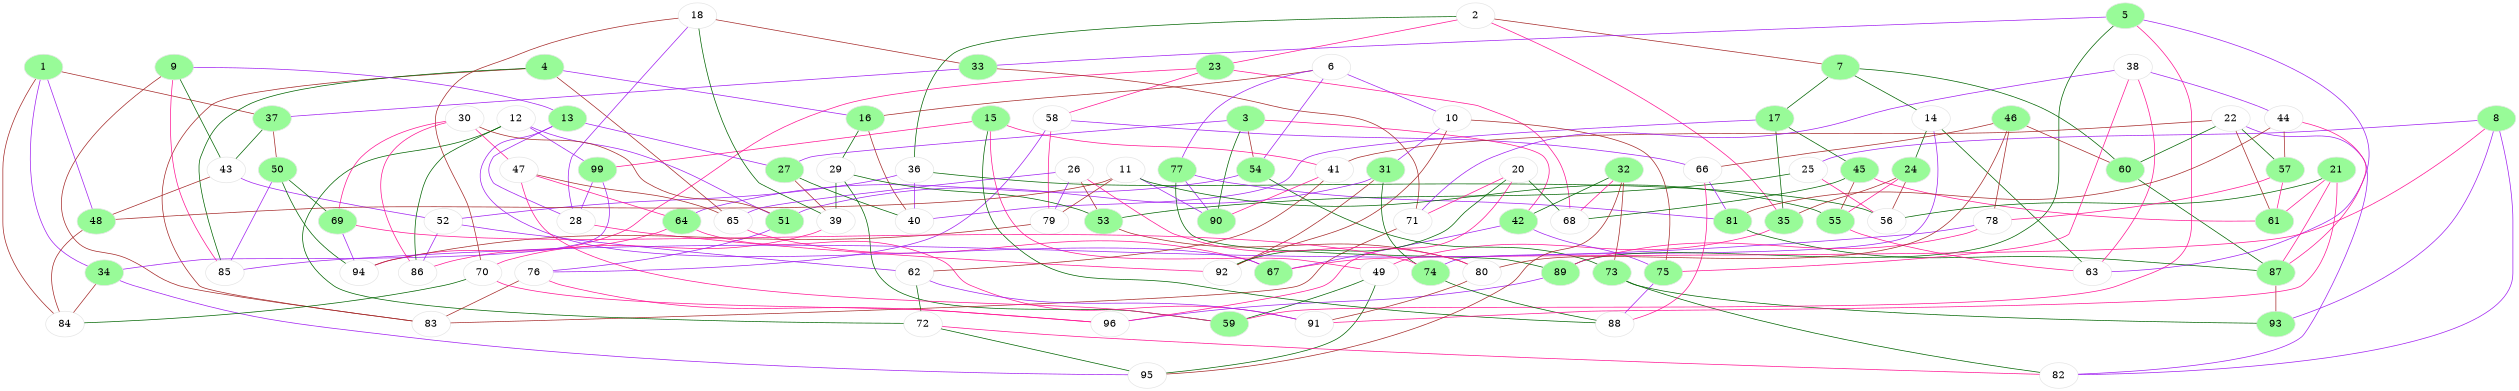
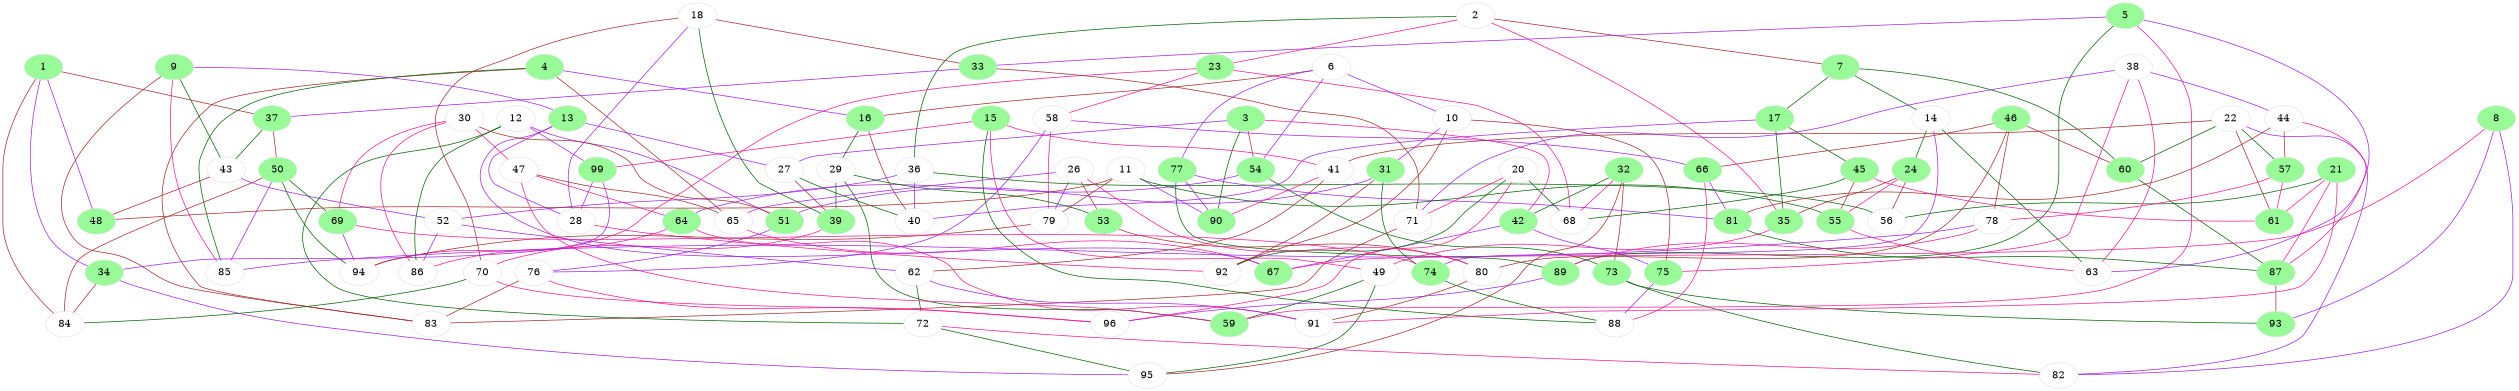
(785, 170) -> (785, 170)
(1703, 170) -> (1703, 170)
(1808, 170) -> none
(836, 221) -> (836, 221)
(53, 266) -> (144, 226)
